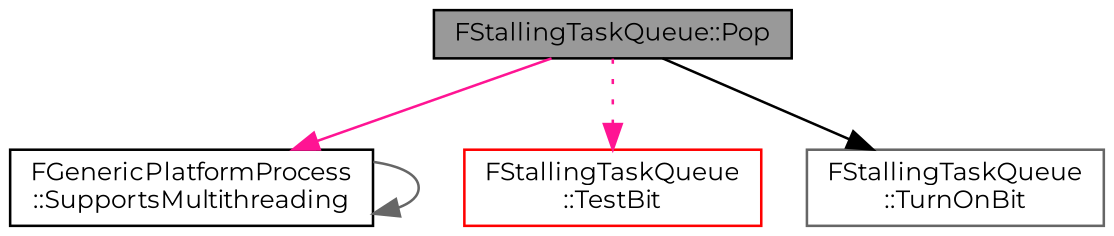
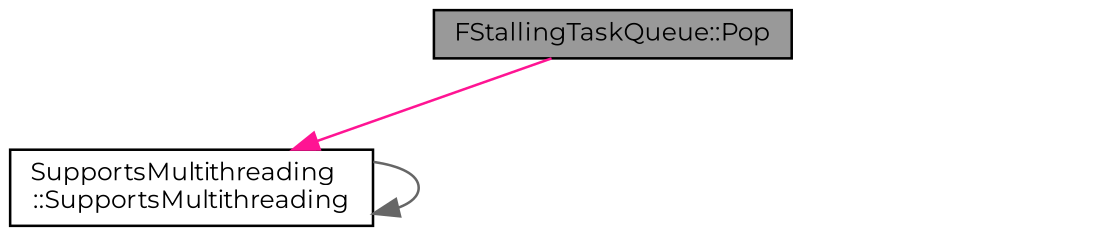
(192, 188) -> (192, 188)
(613, 188) -> none
(955, 188) -> none
